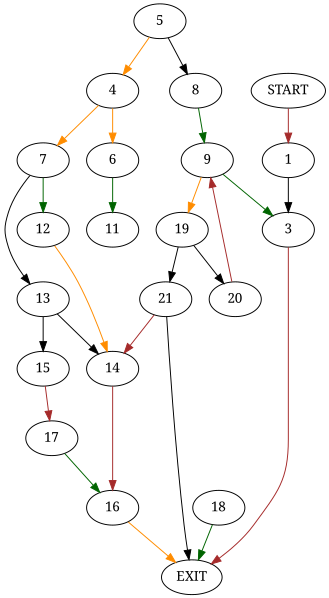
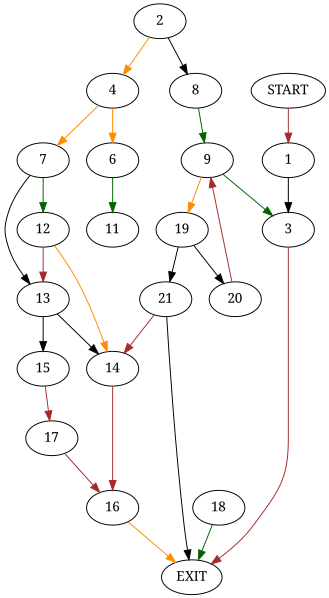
(160, 21) -> (160, 21)
none -> (43, 260)
(79, 469) -> (79, 469)
